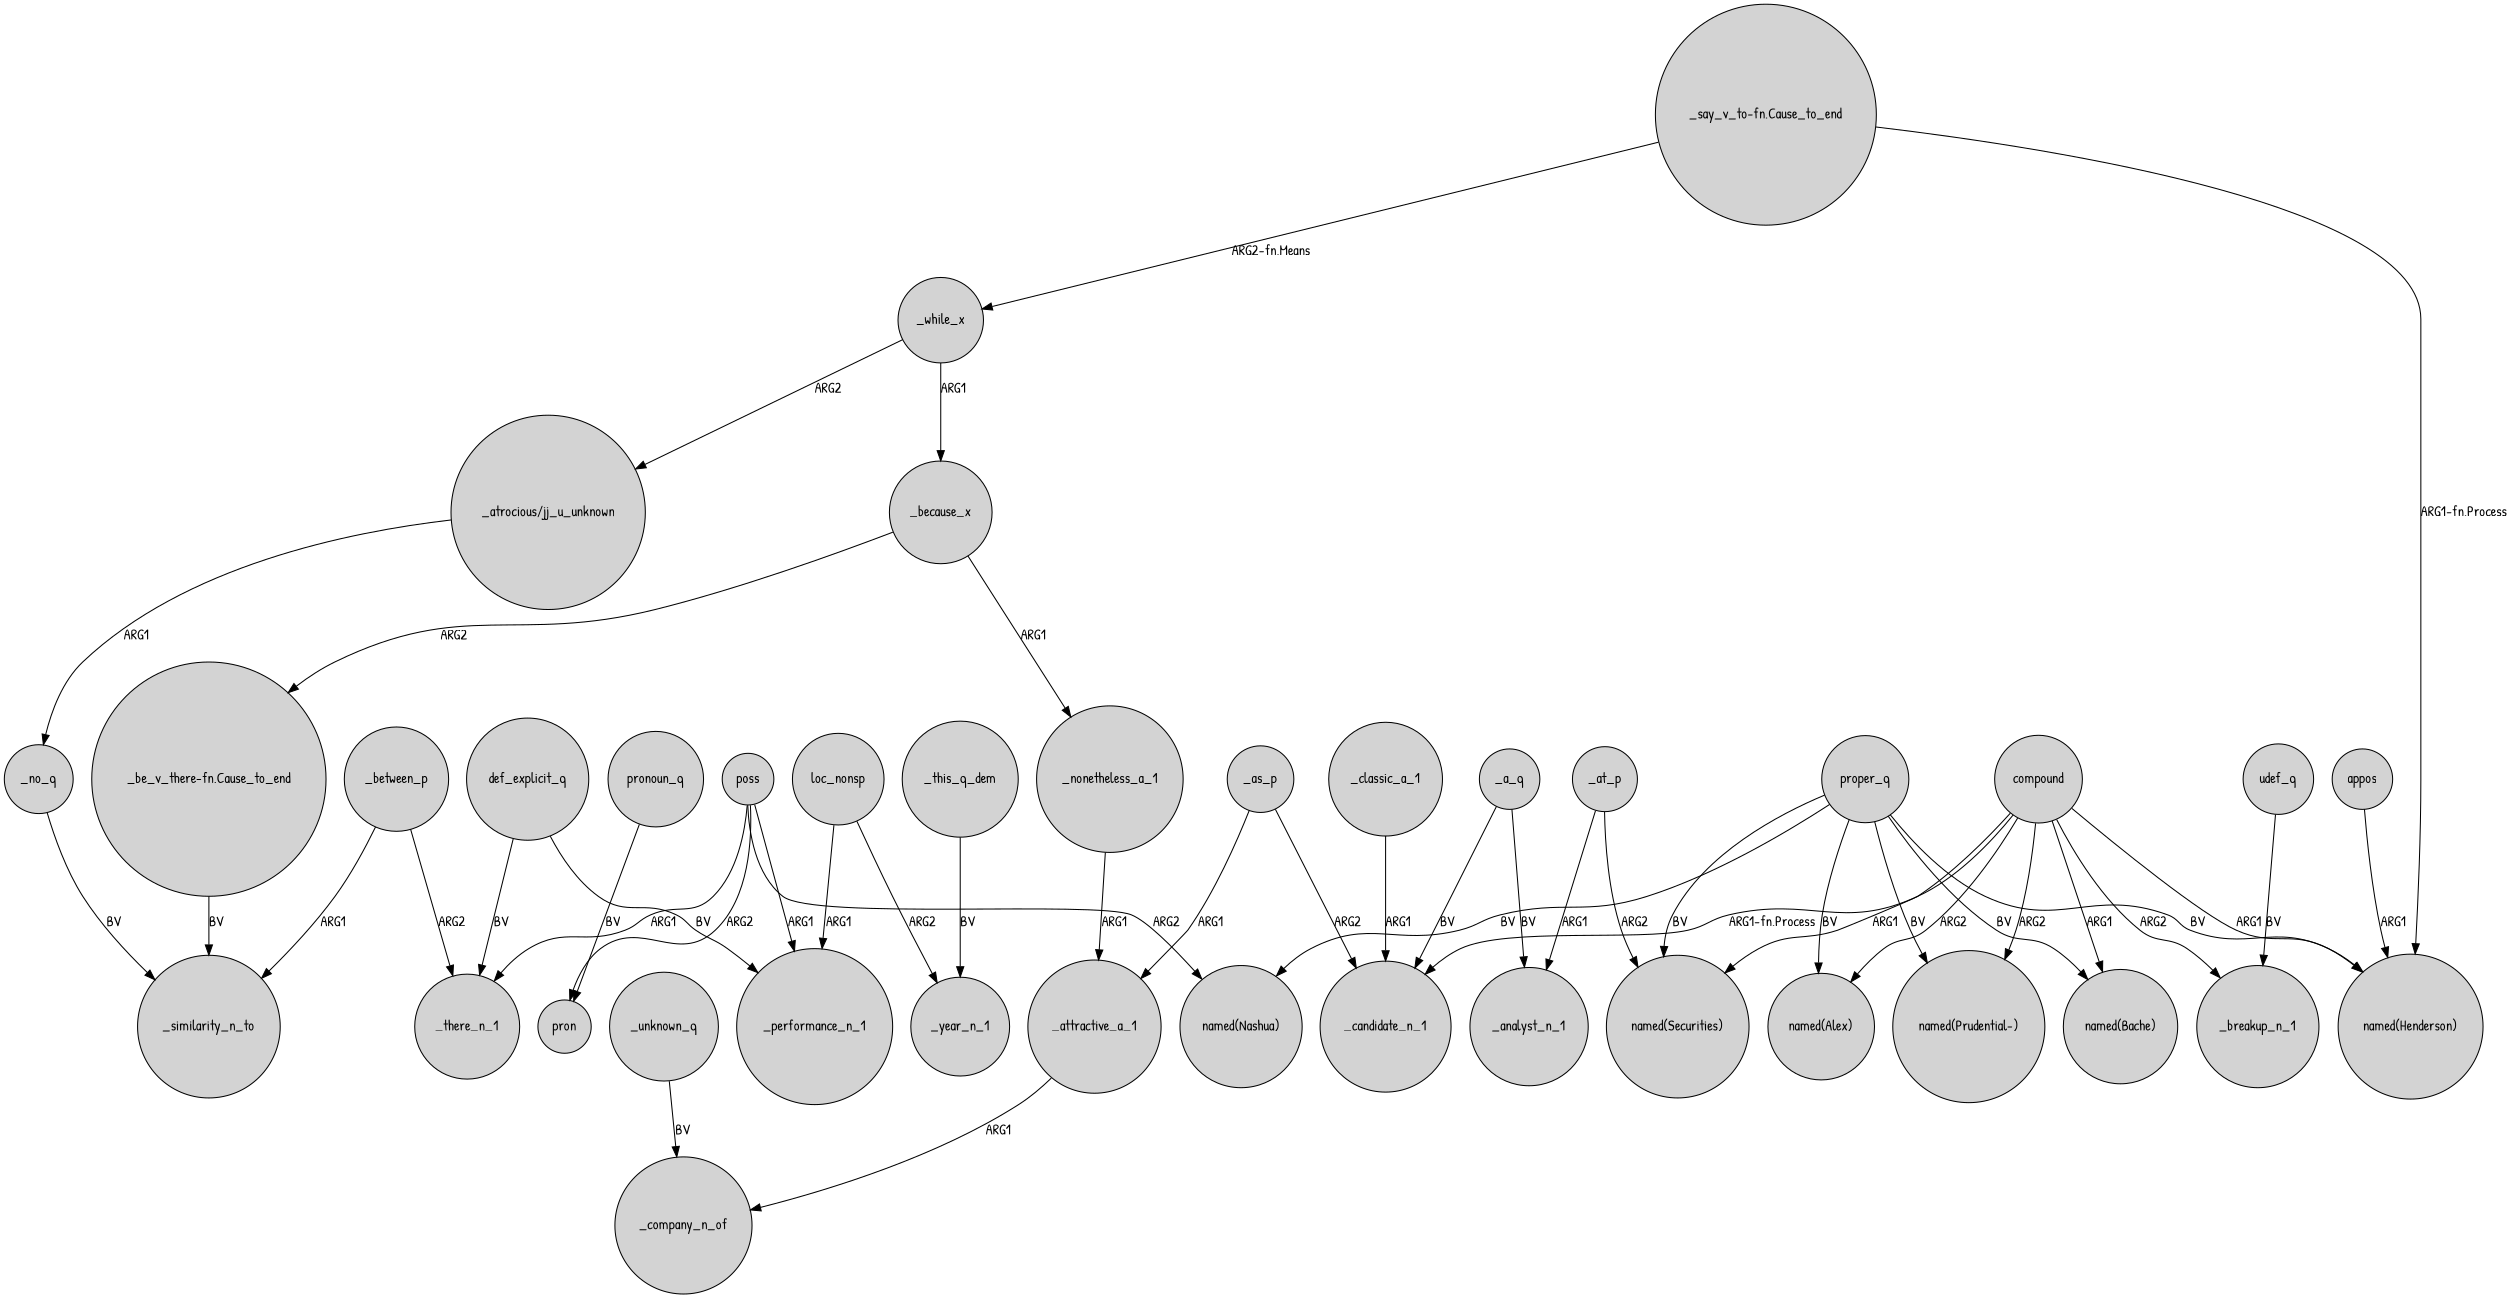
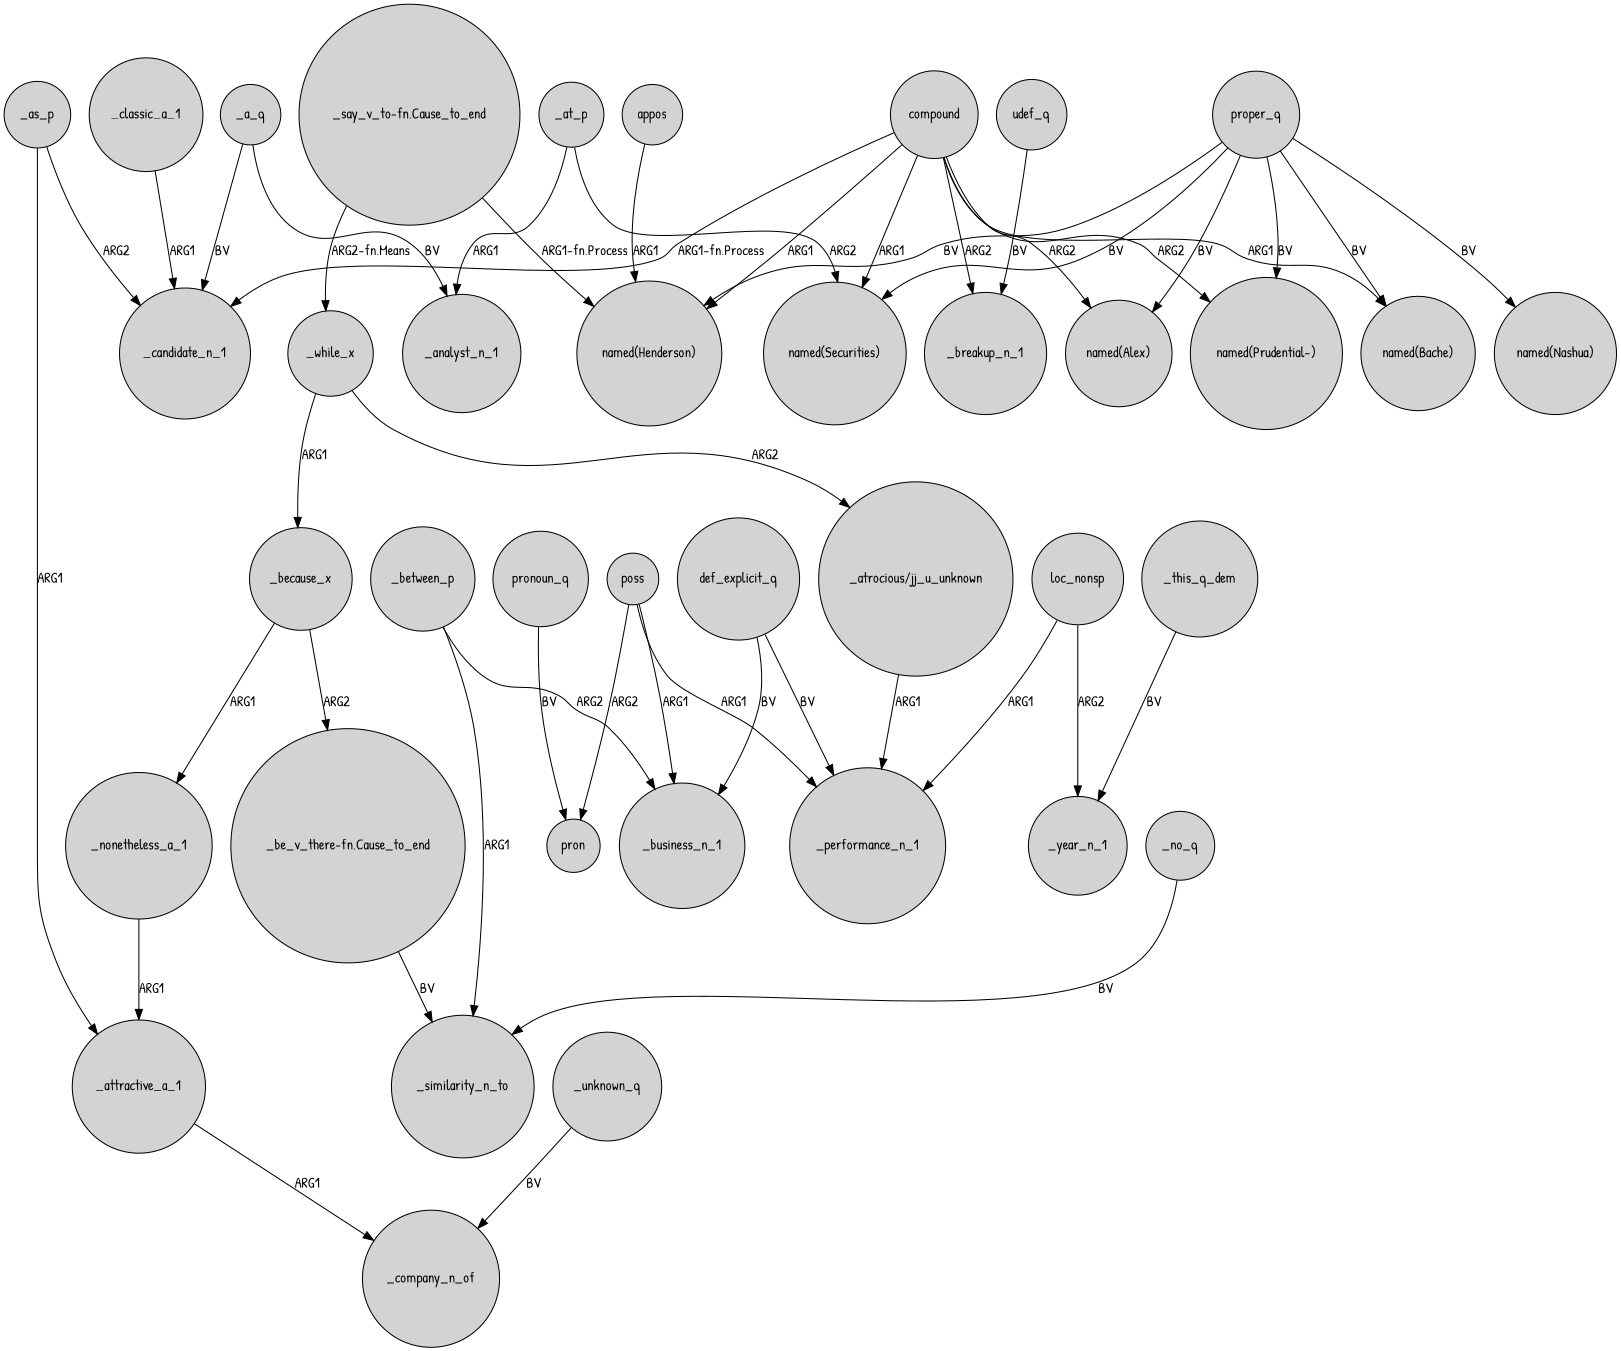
(217, 578) -> (891, 717)
(949, 909) -> none
(467, 1027) -> (682, 846)
